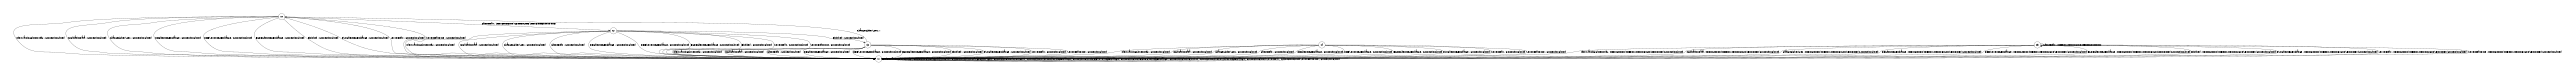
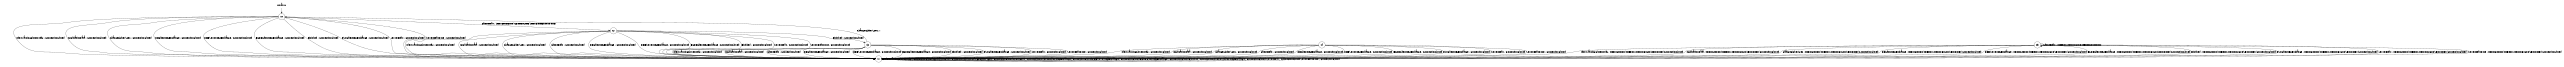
none -> (282, 5)
